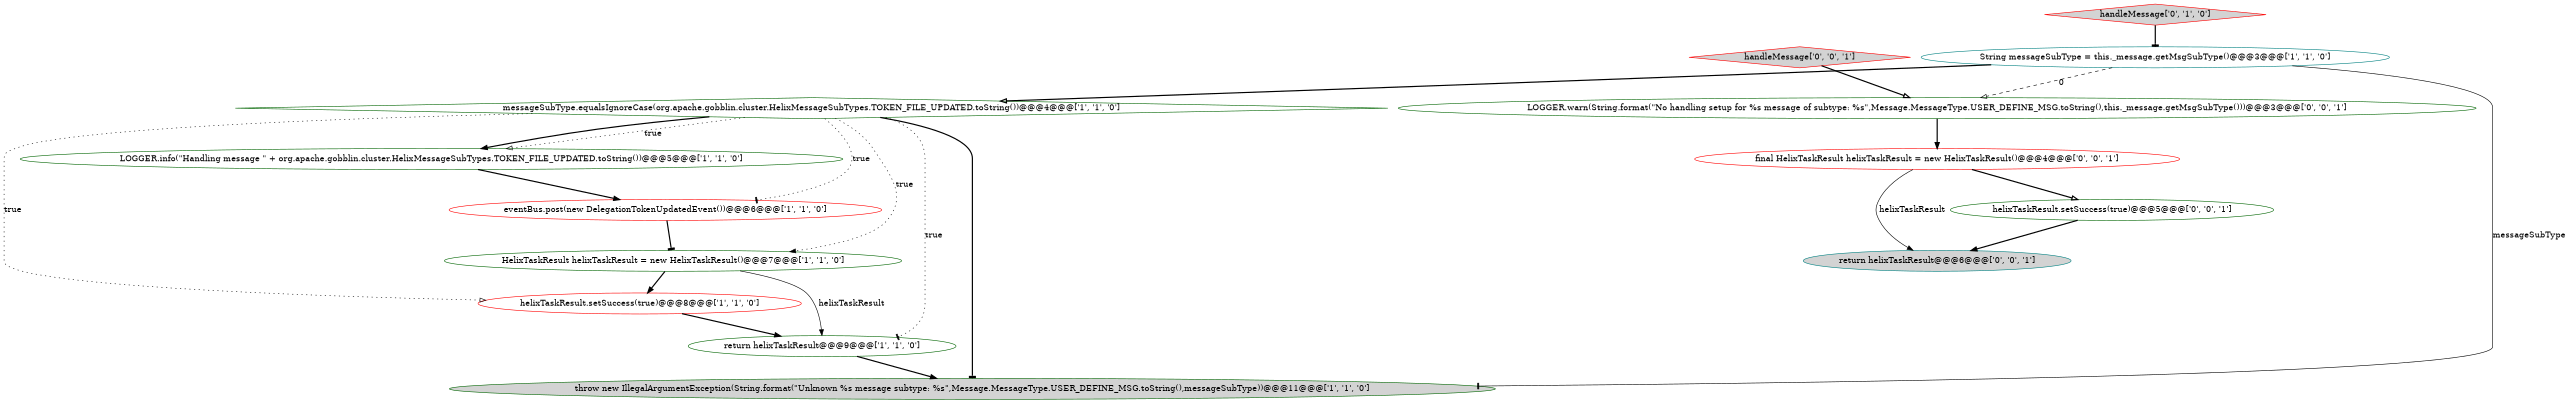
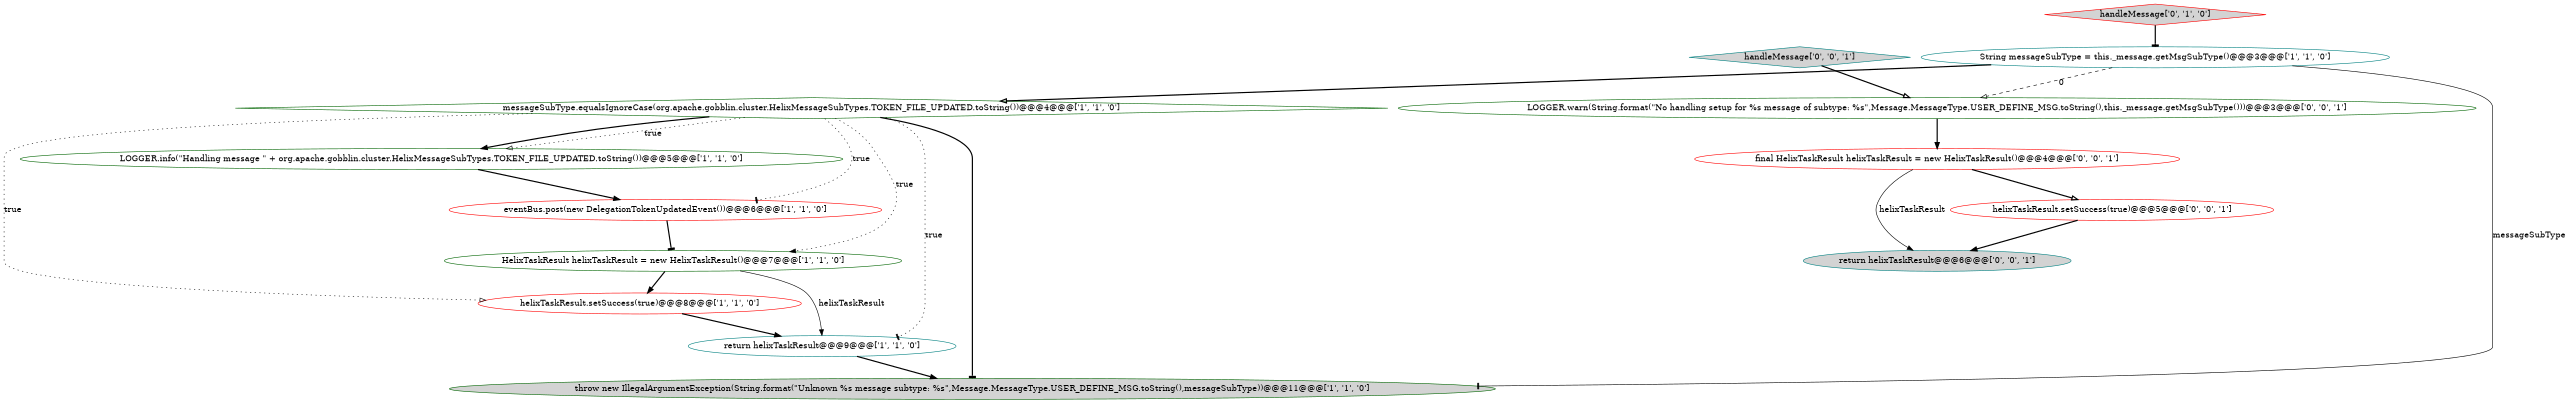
(1800, 57) -> (1800, 57)
(2112, 210) -> (2112, 210)
(822, 346) -> (822, 346)
